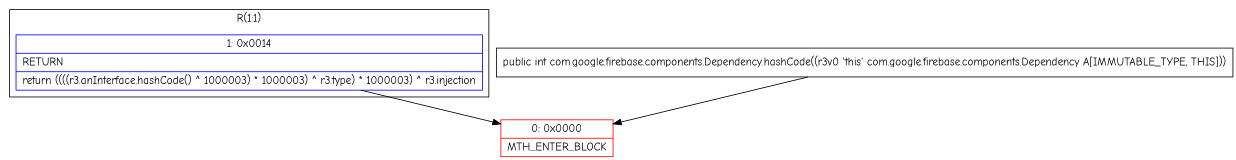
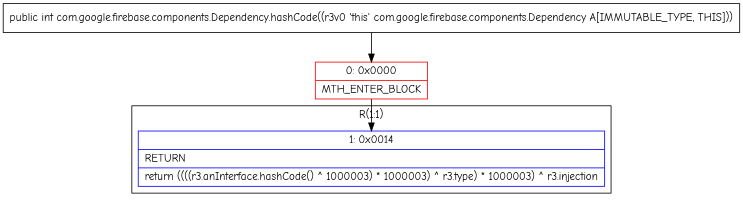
(427, 106) -> (371, 111)
